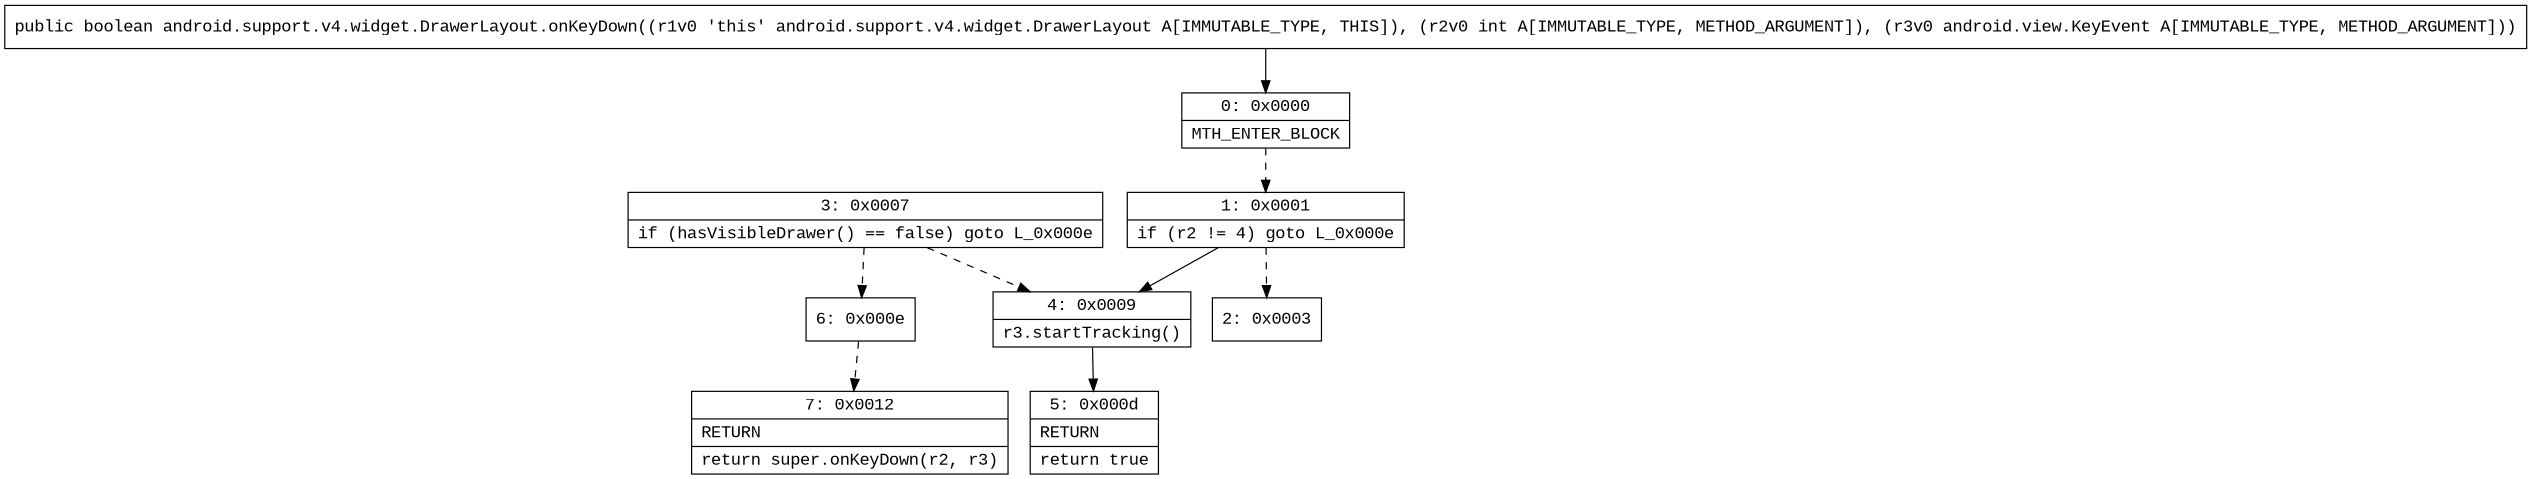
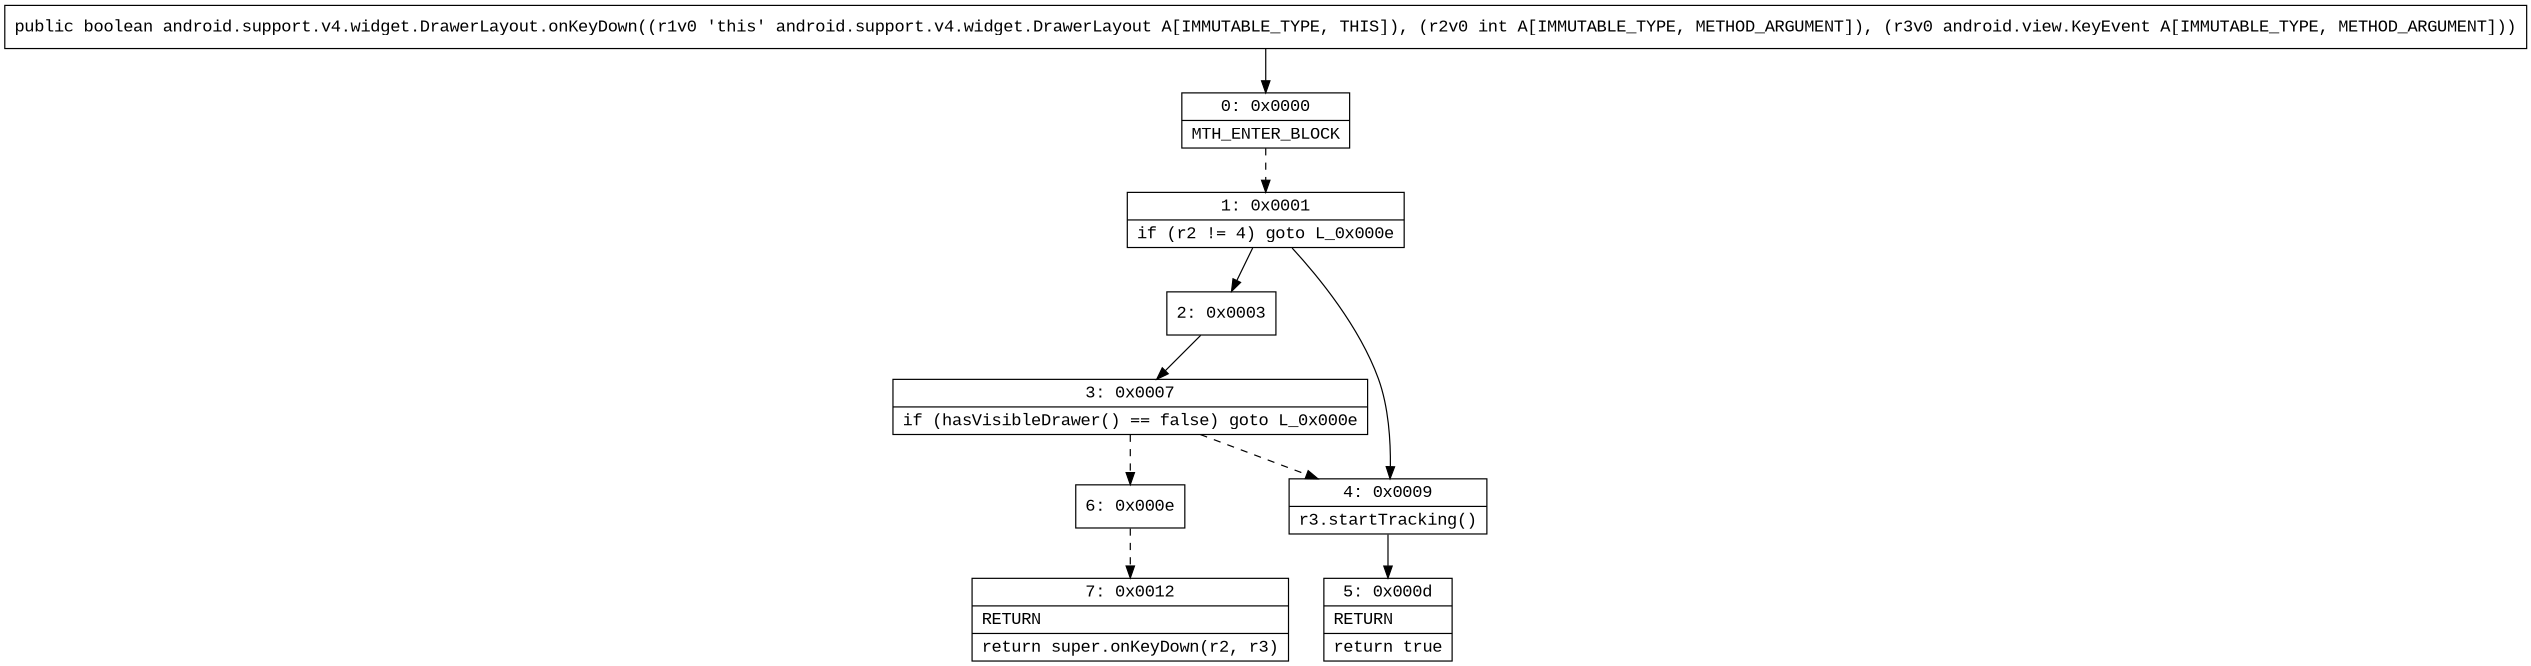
(1266, 267) -> (1245, 264)
none -> (1183, 353)
